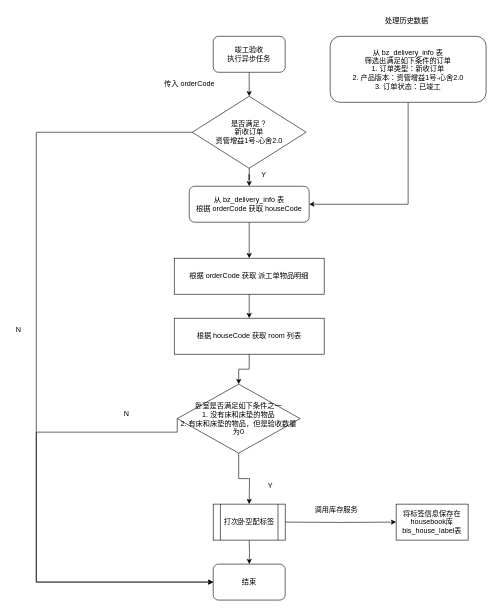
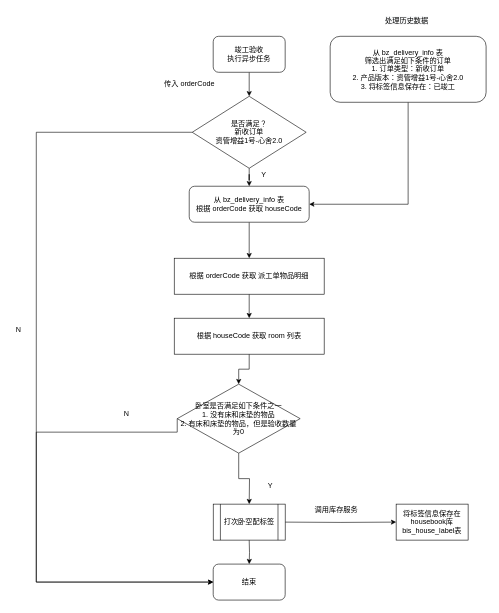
(408, 69) -> (408, 69)
